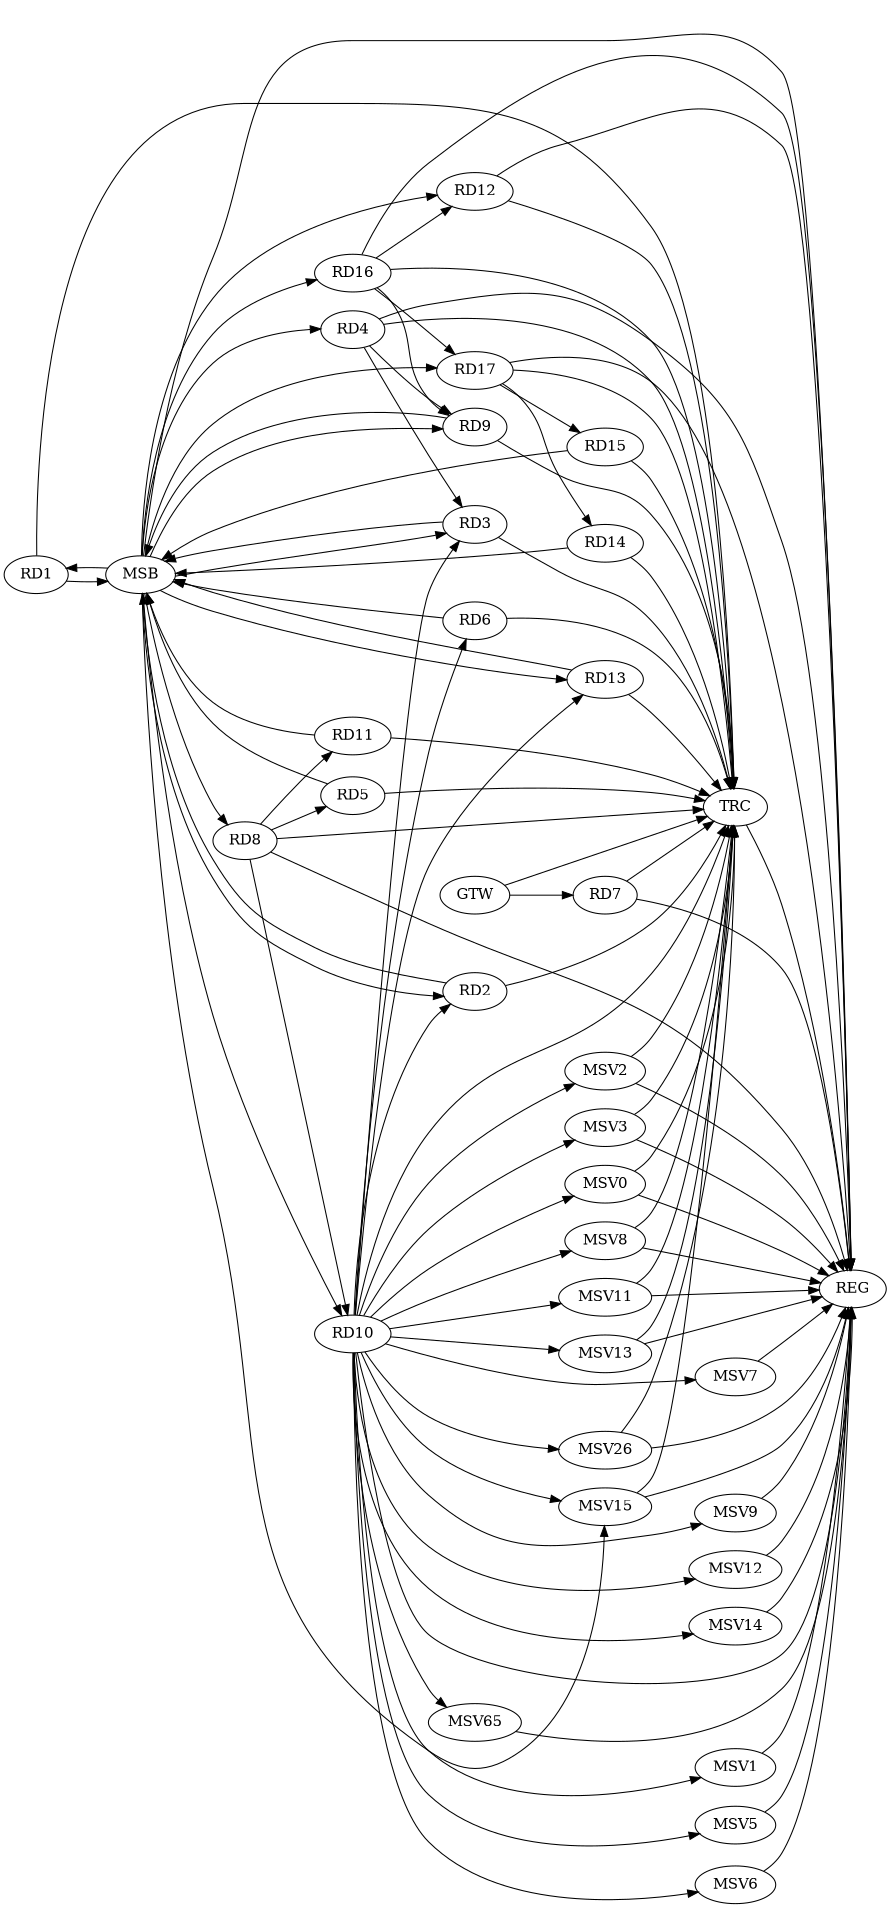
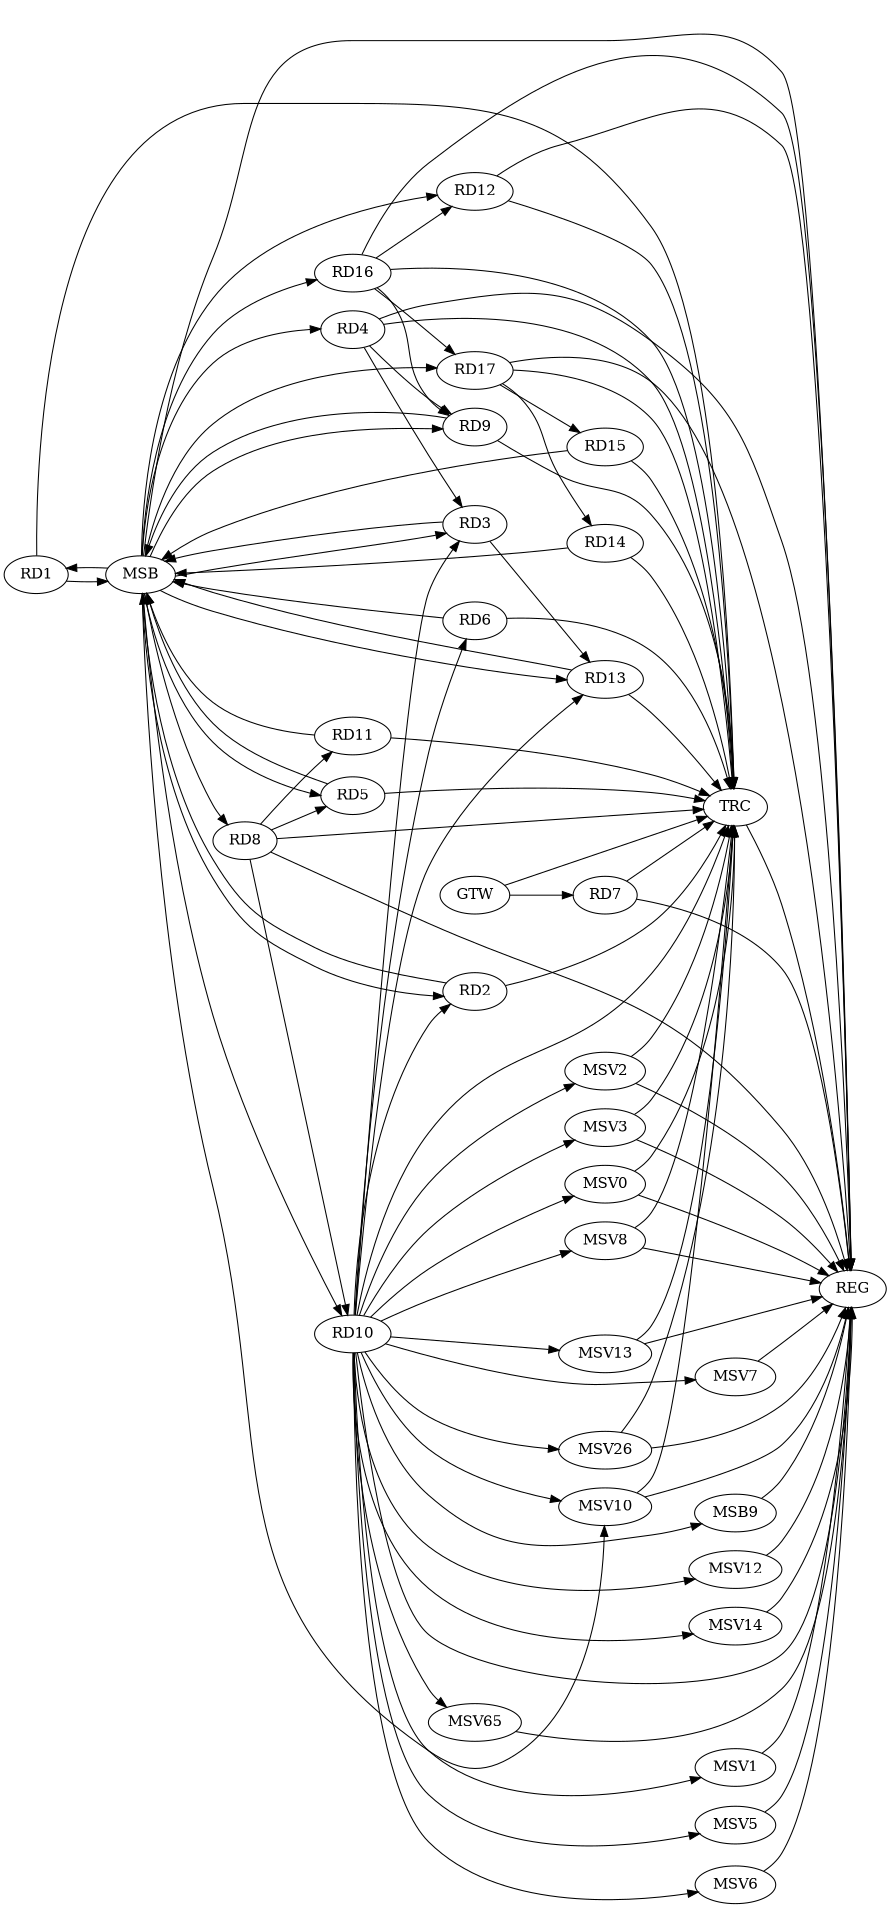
(652, 621) -> (536, 597)
none -> (196, 721)
(605, 1297) -> none
(605, 1507) -> (605, 1507)
(735, 1513) -> (735, 1513)
